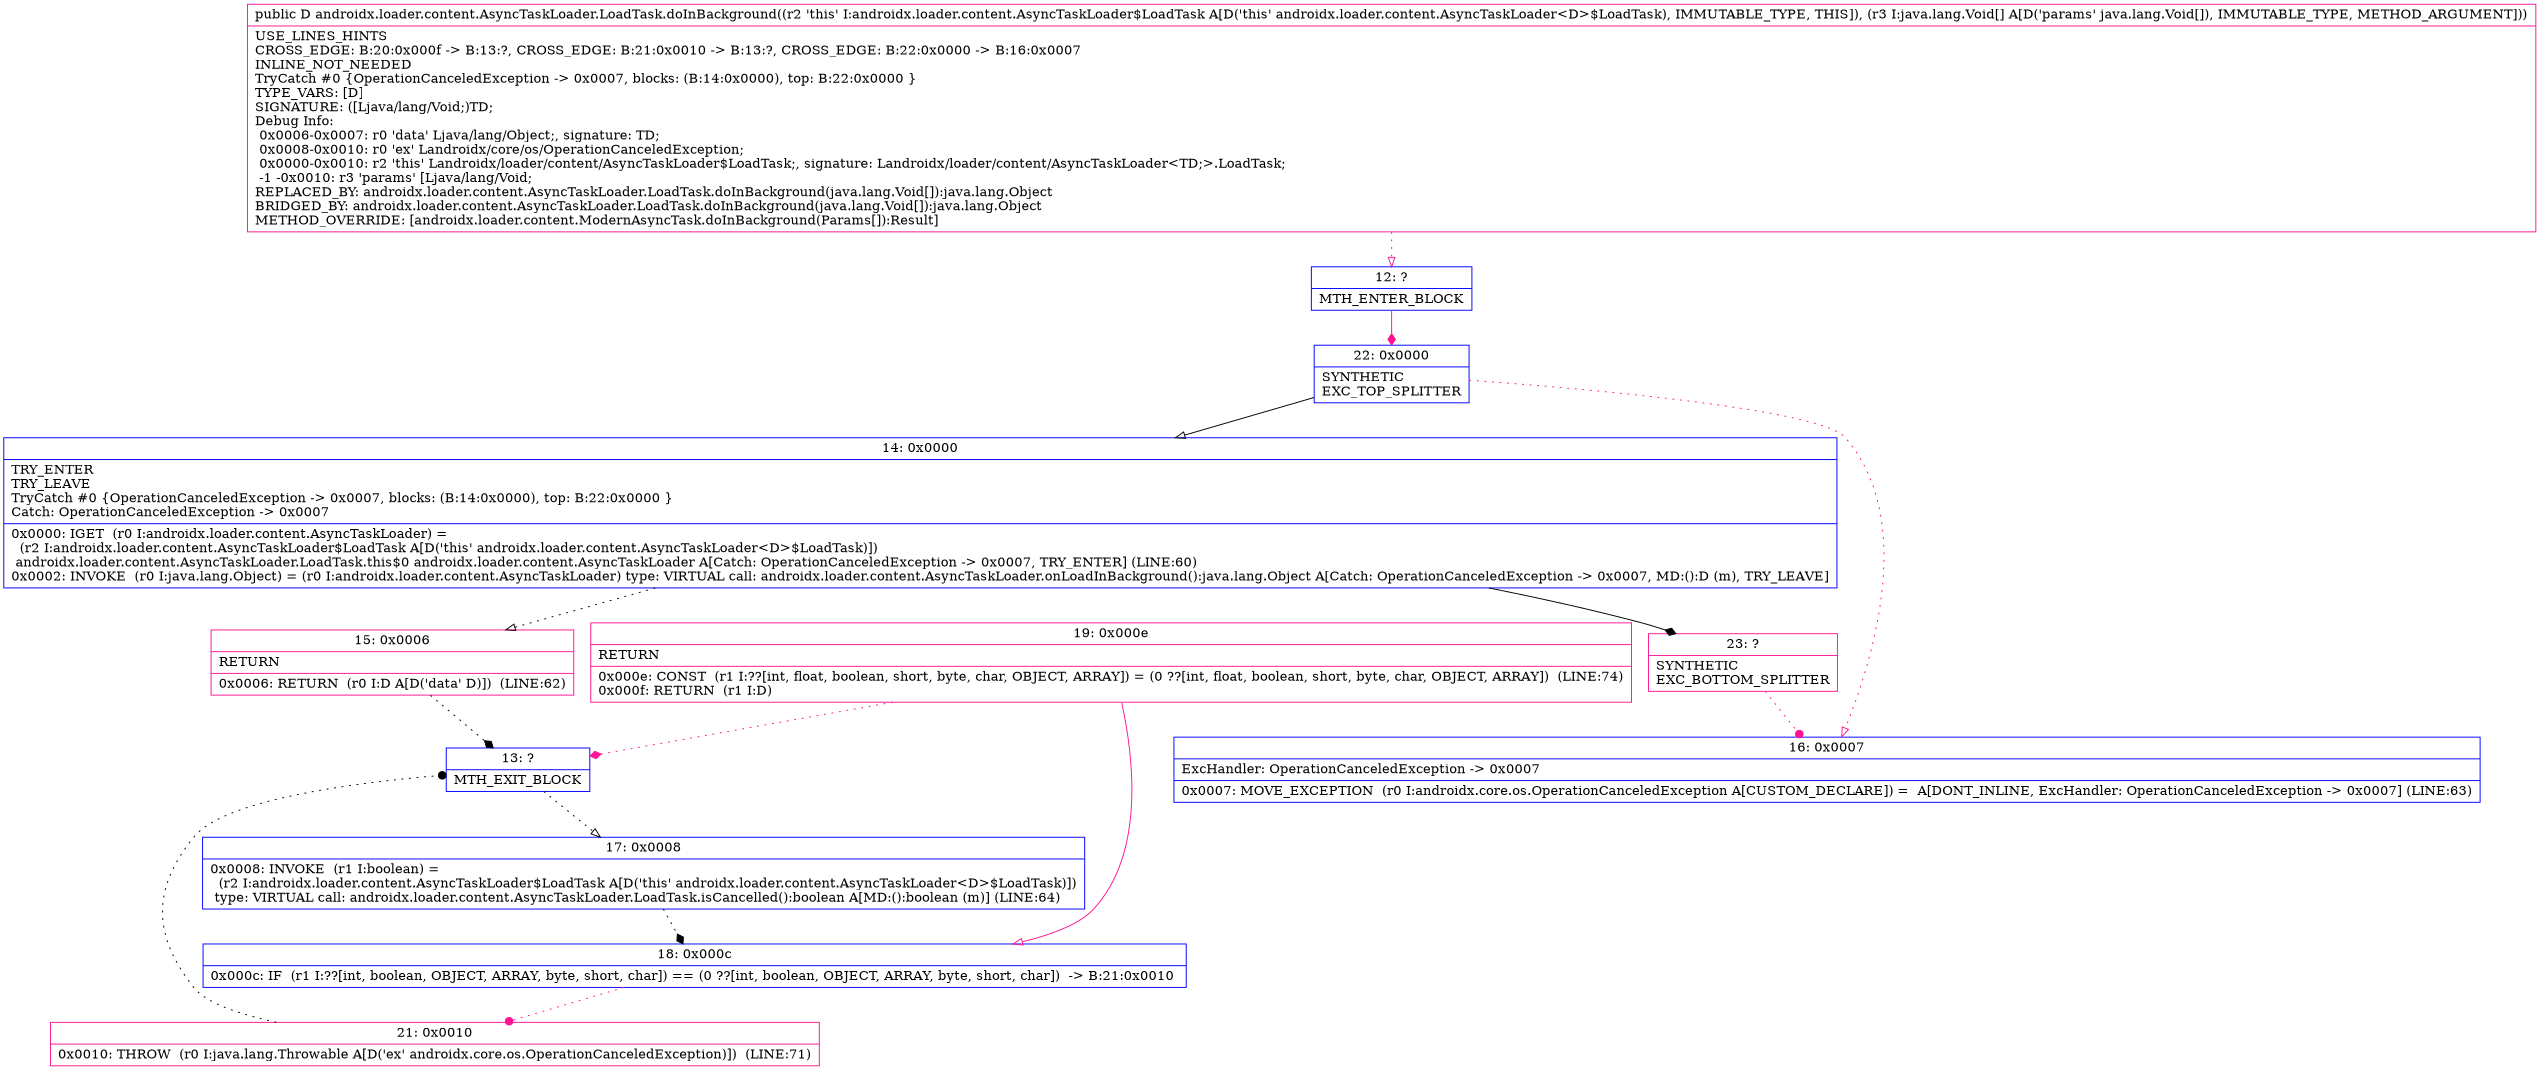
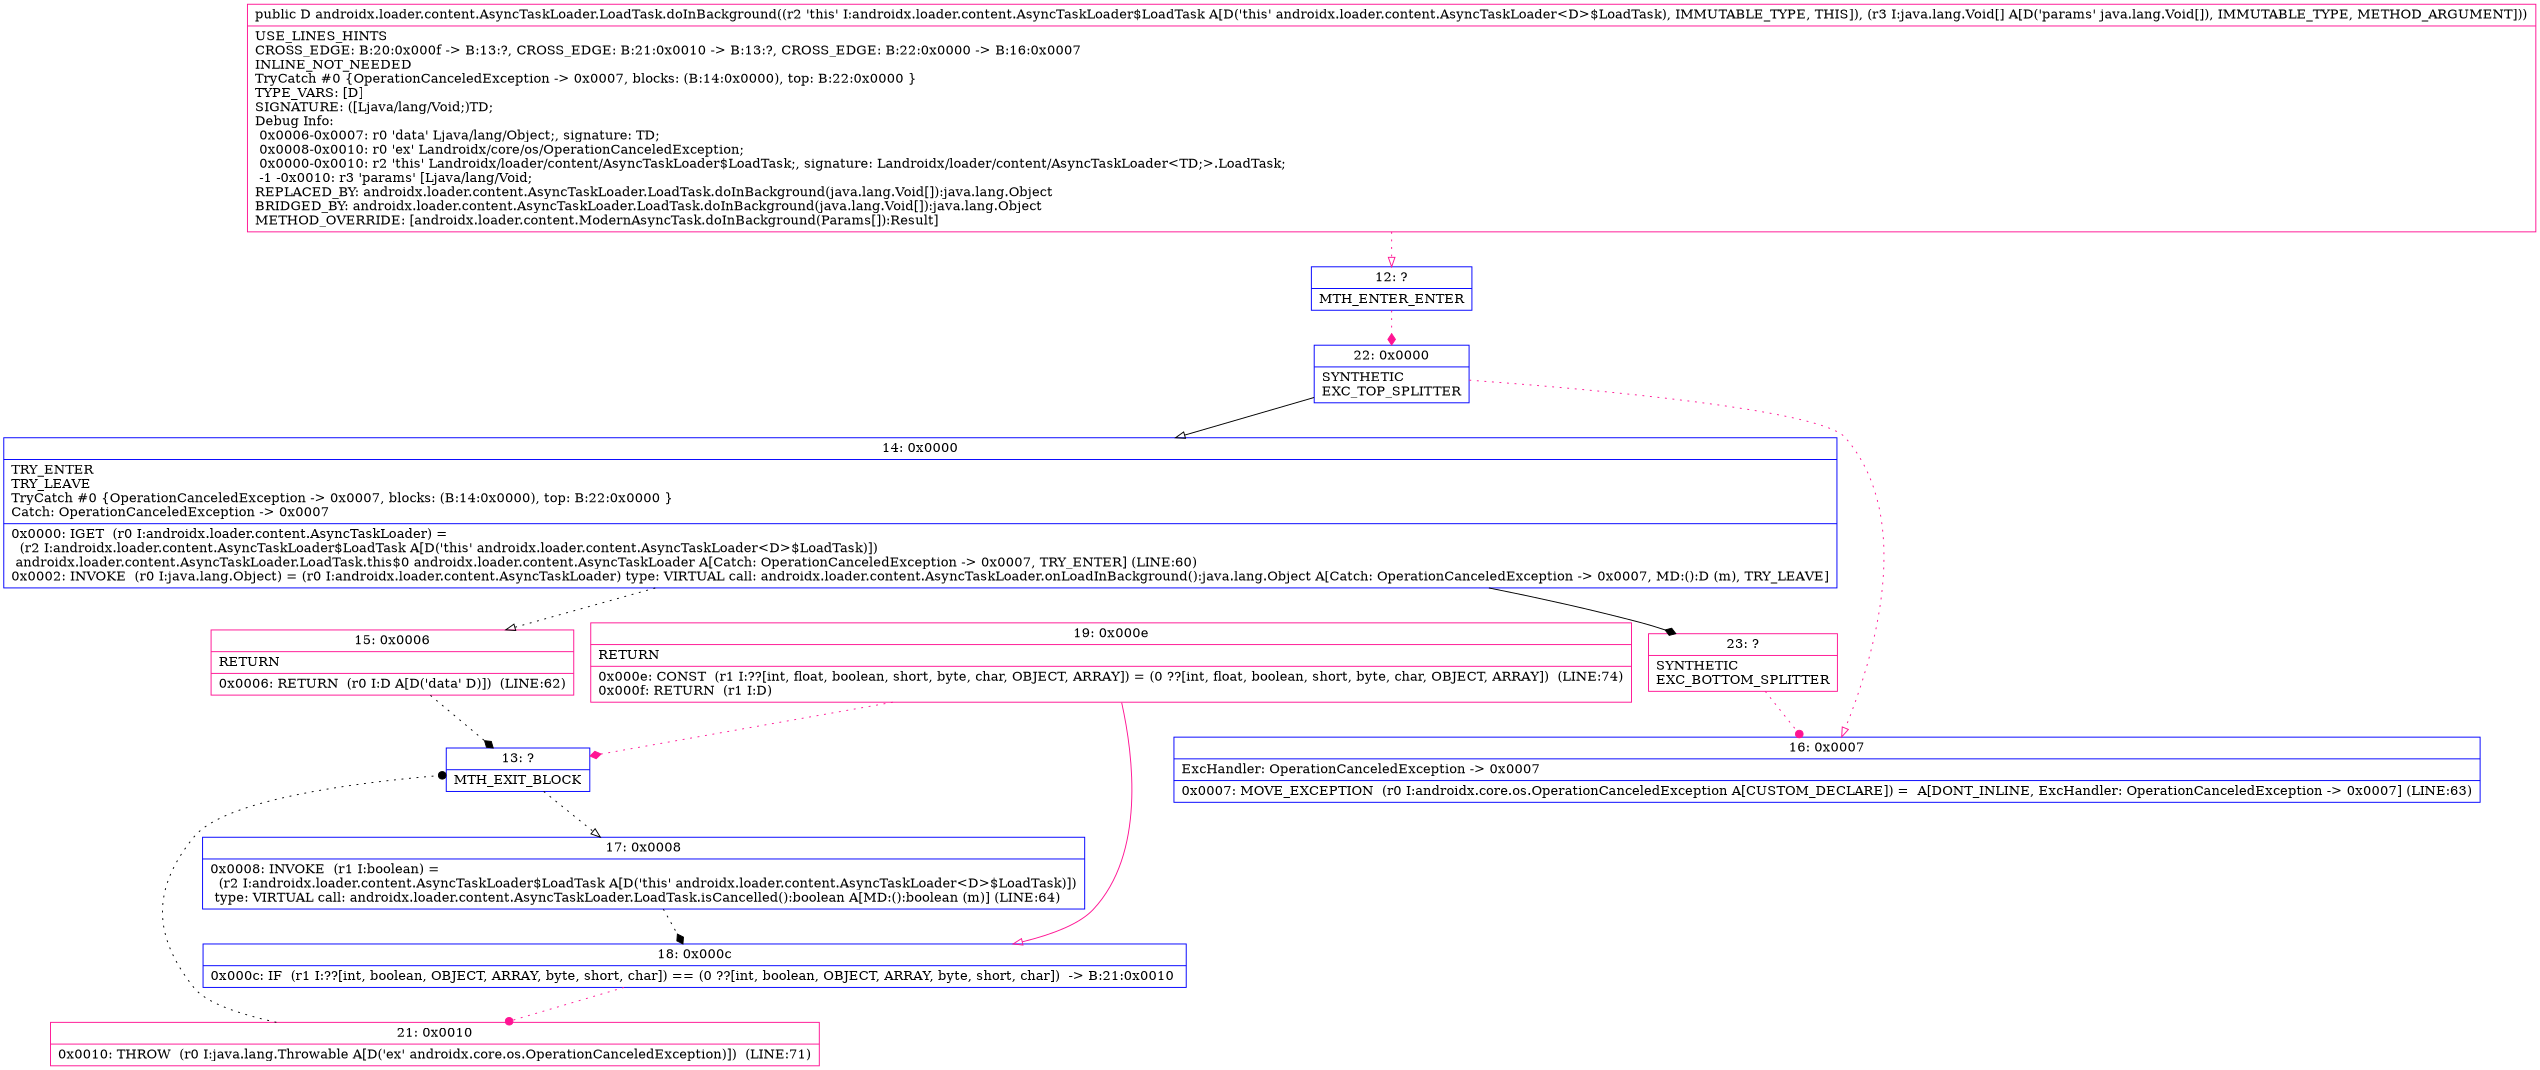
(1392, 299) -> (1392, 299)
(1392, 322) -> (1392, 322)
